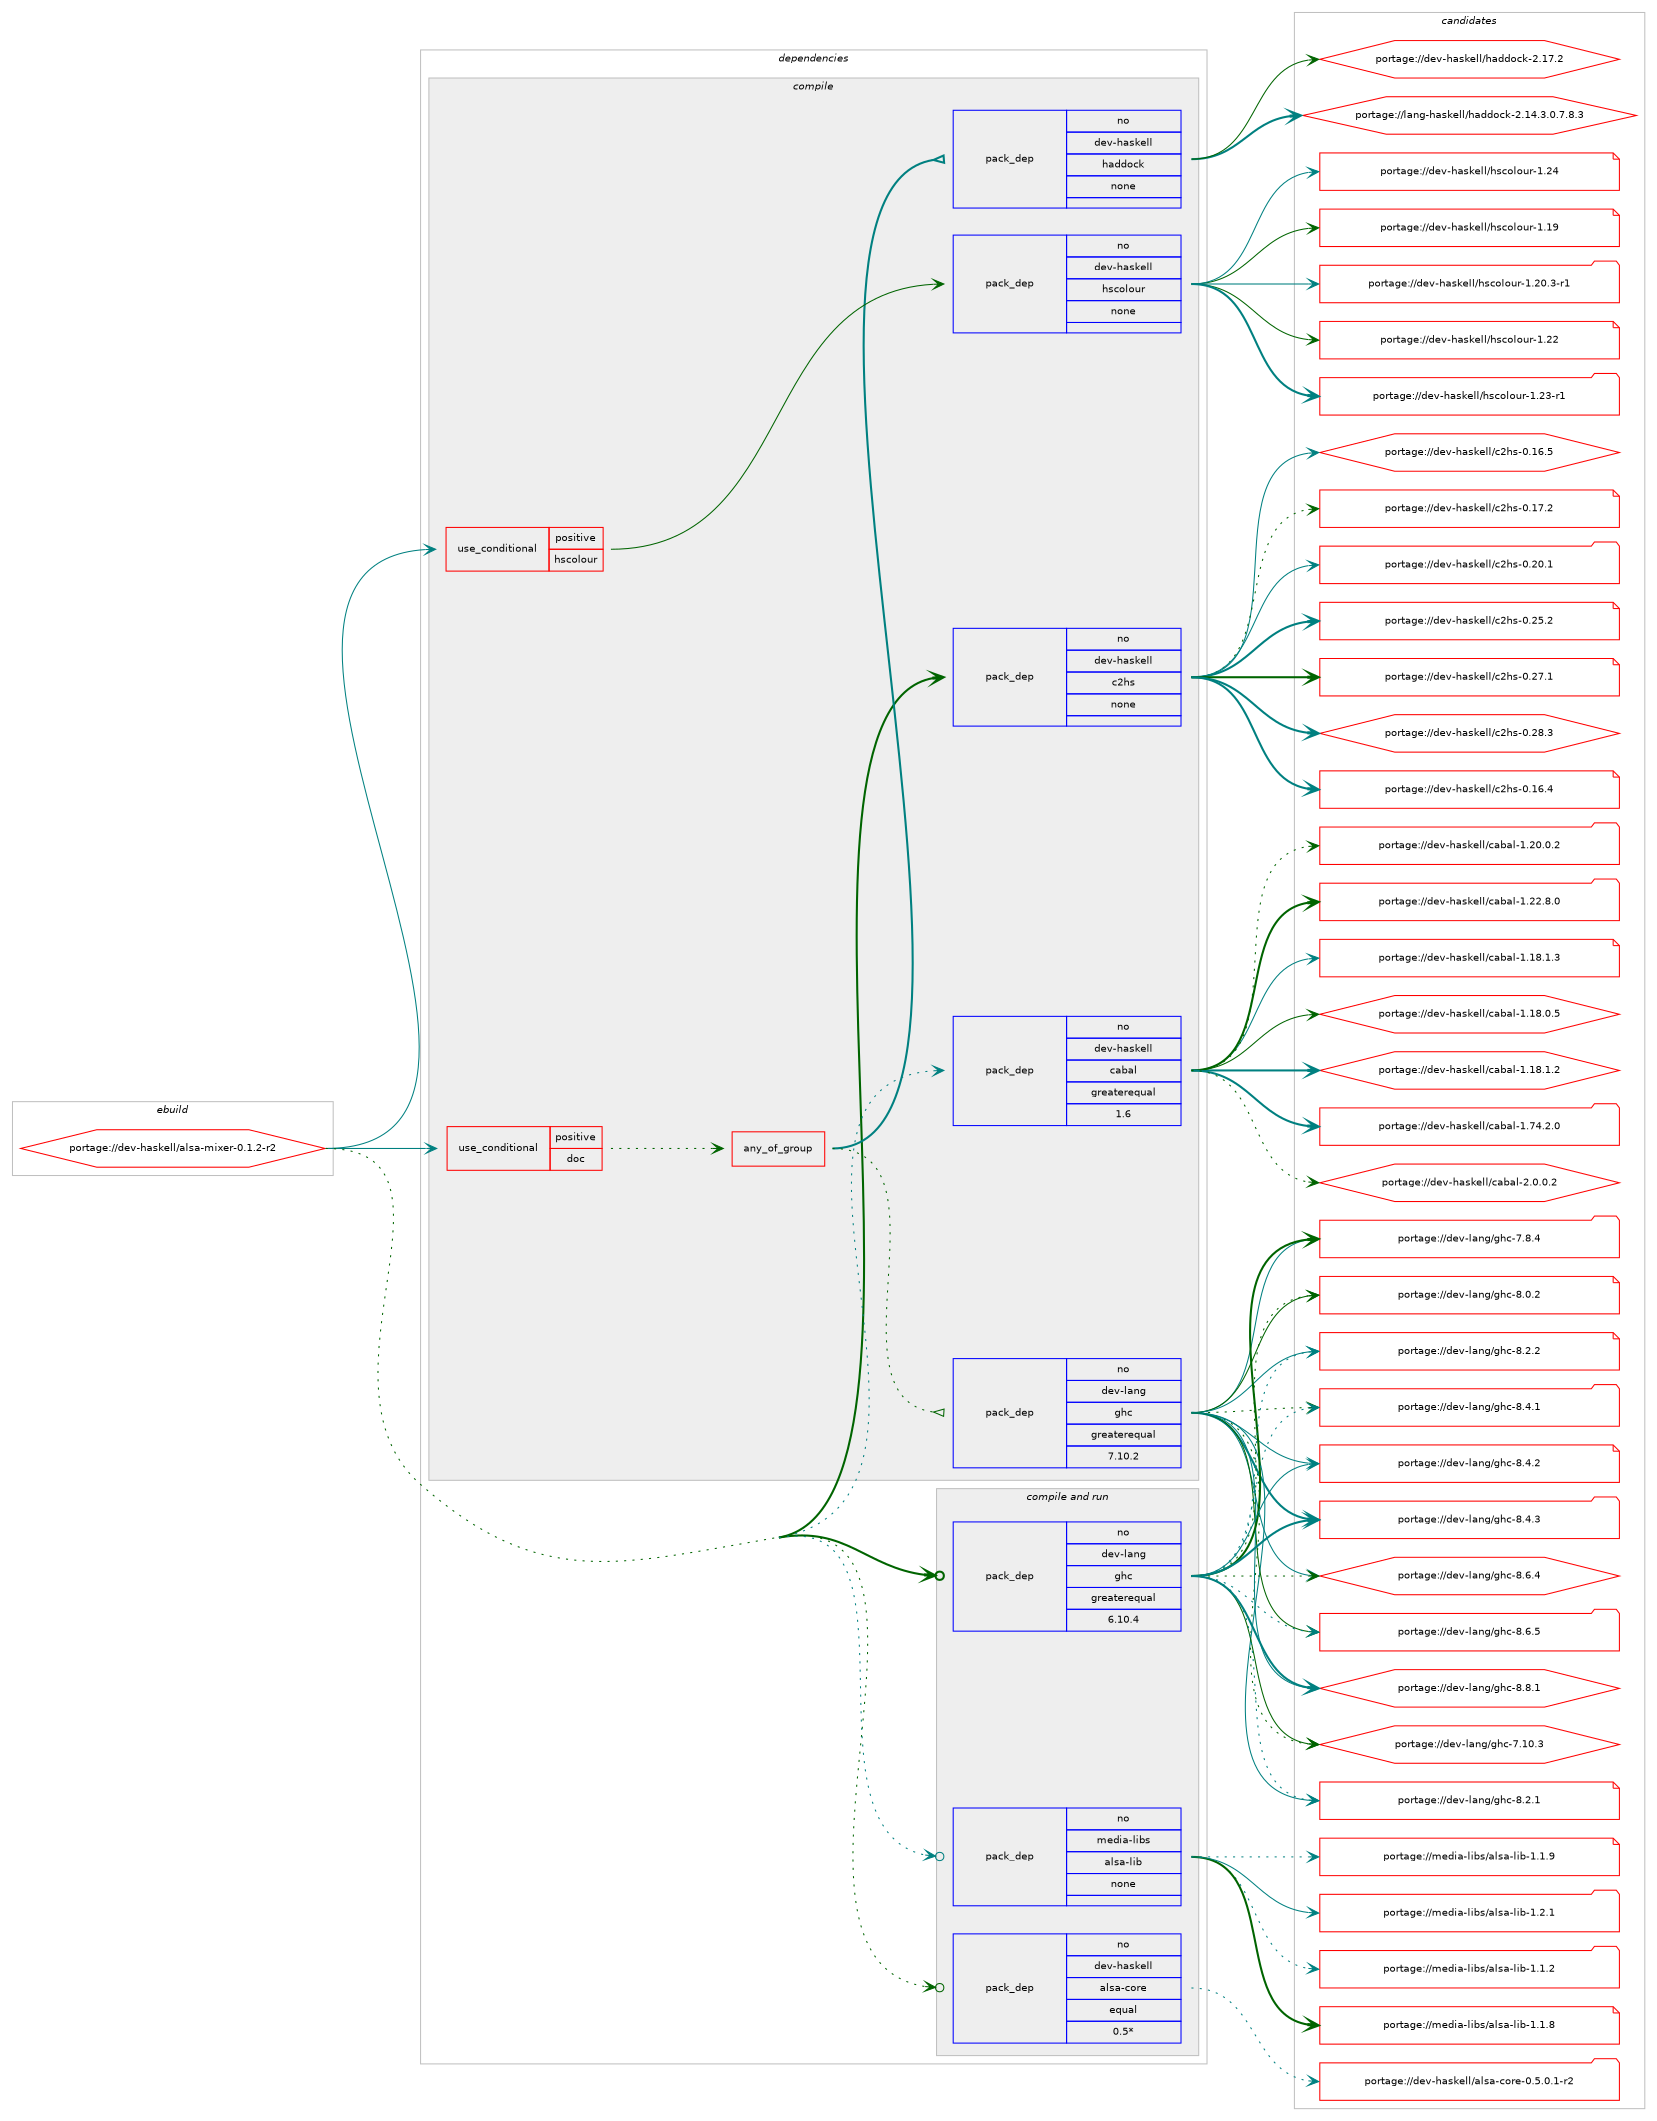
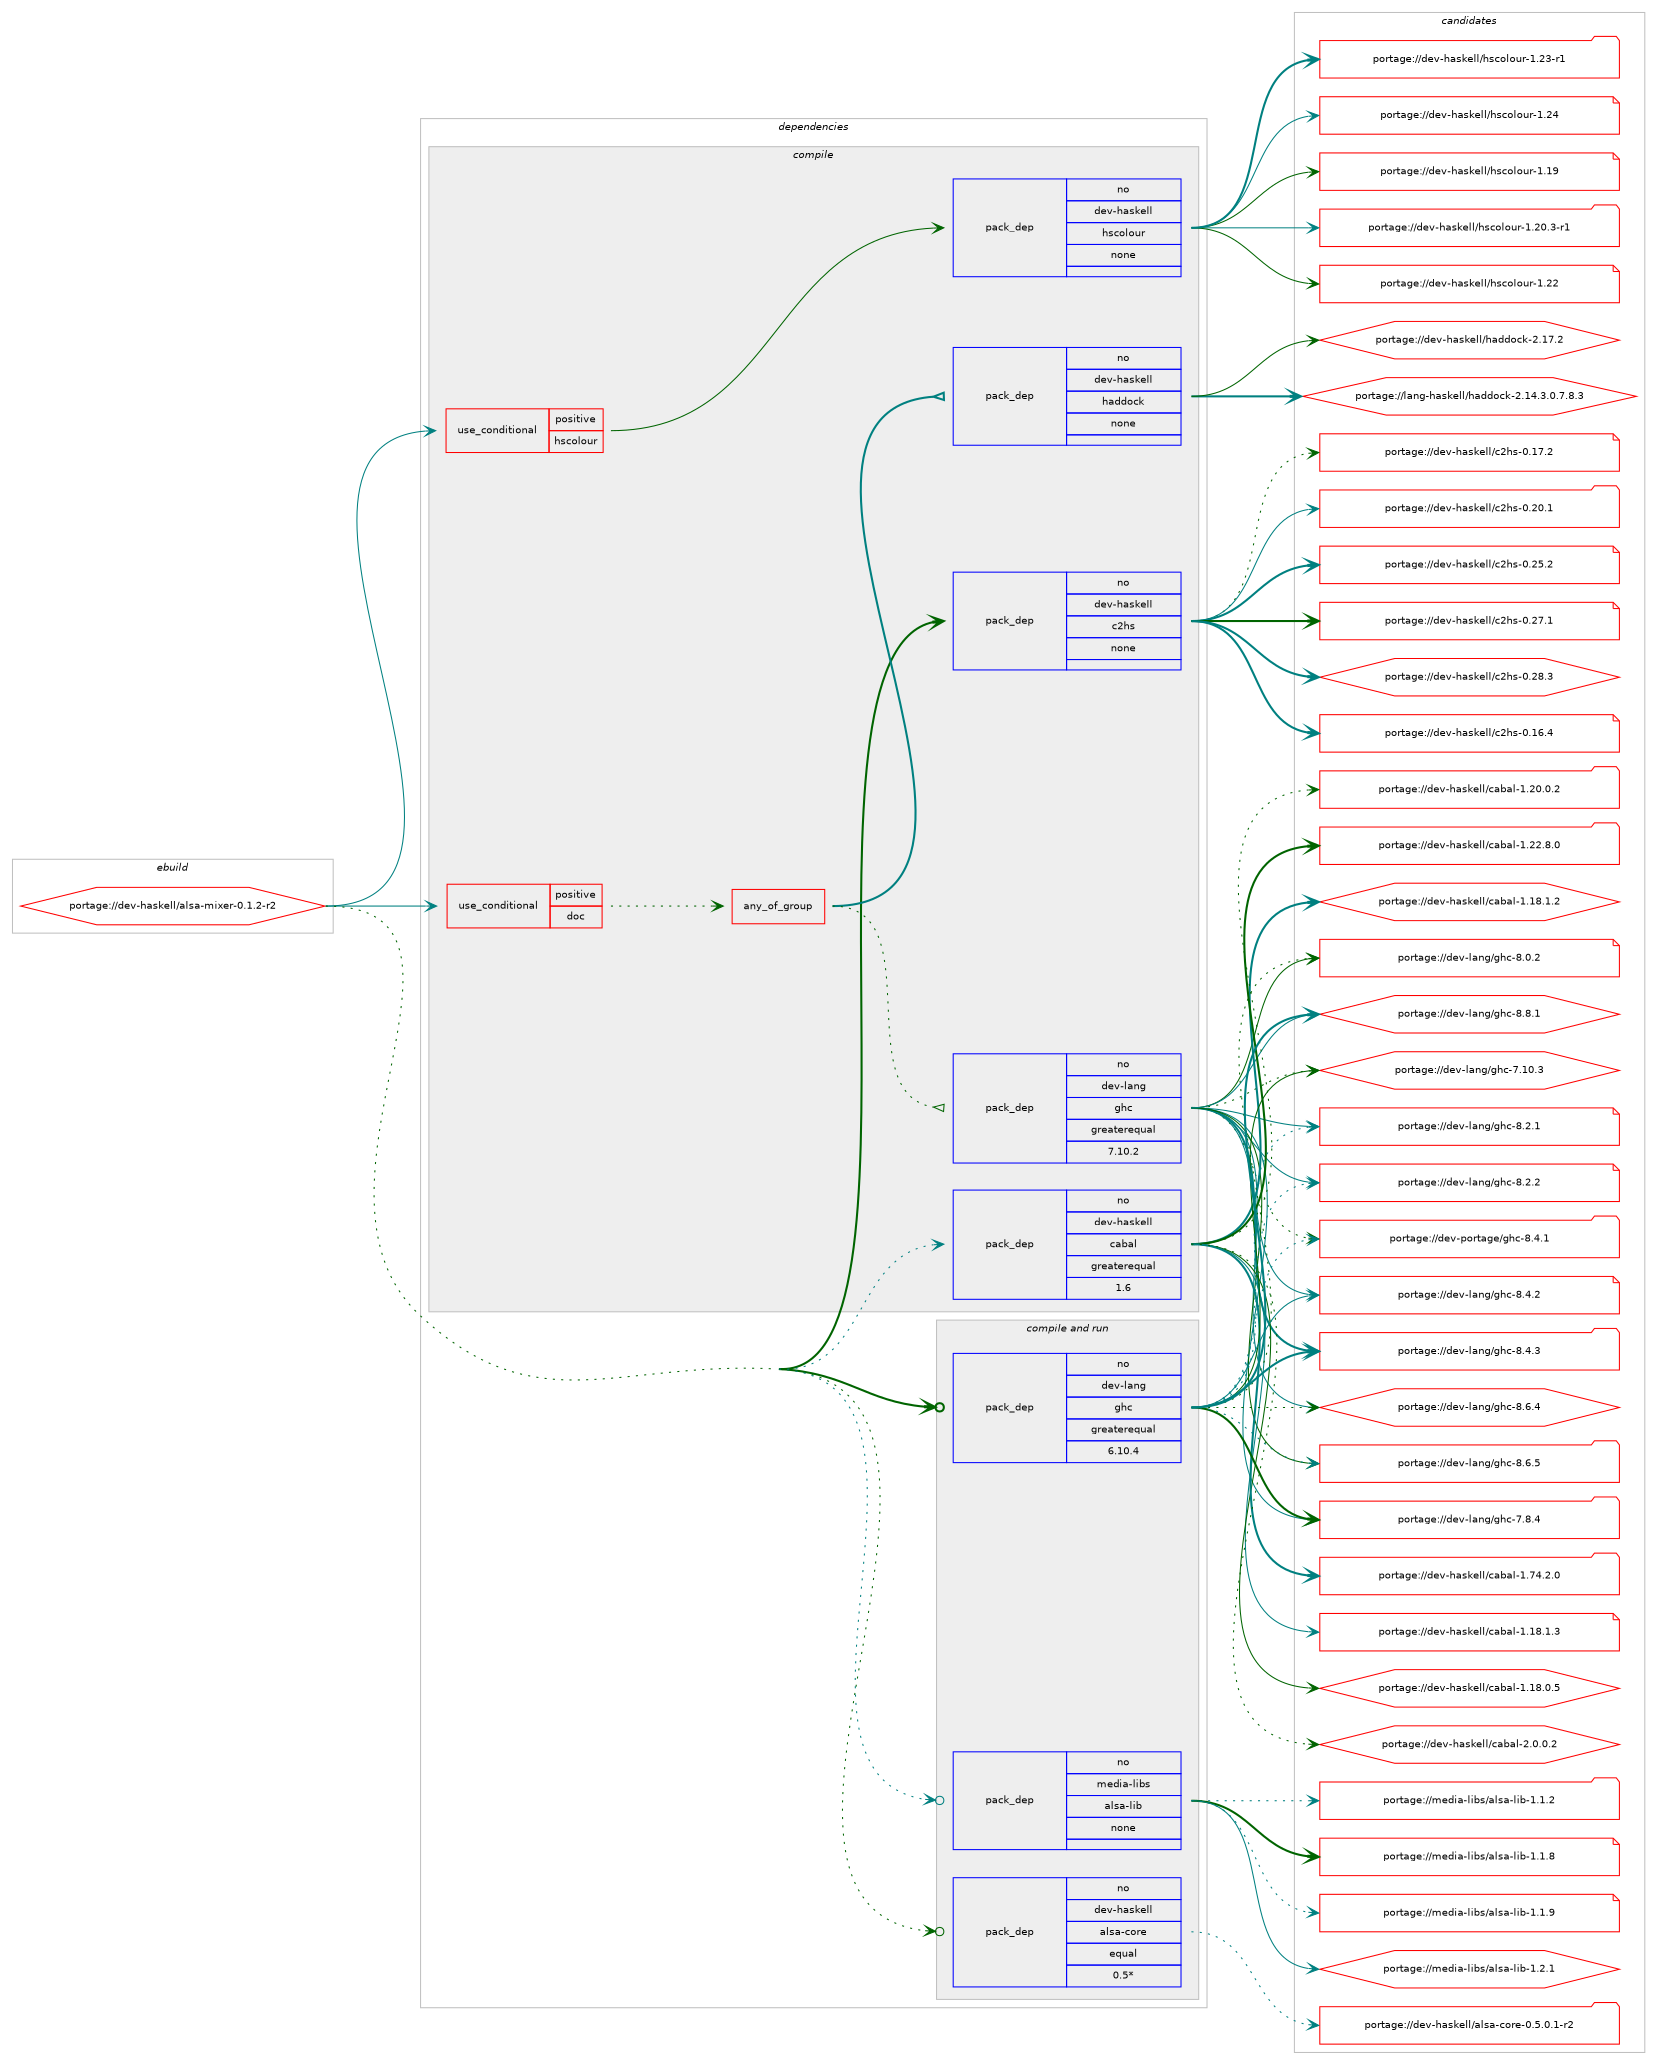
(1470, 453) -> none
(1470, 1407) -> (1470, 1239)
(1470, 1913) -> (1470, 1969)
